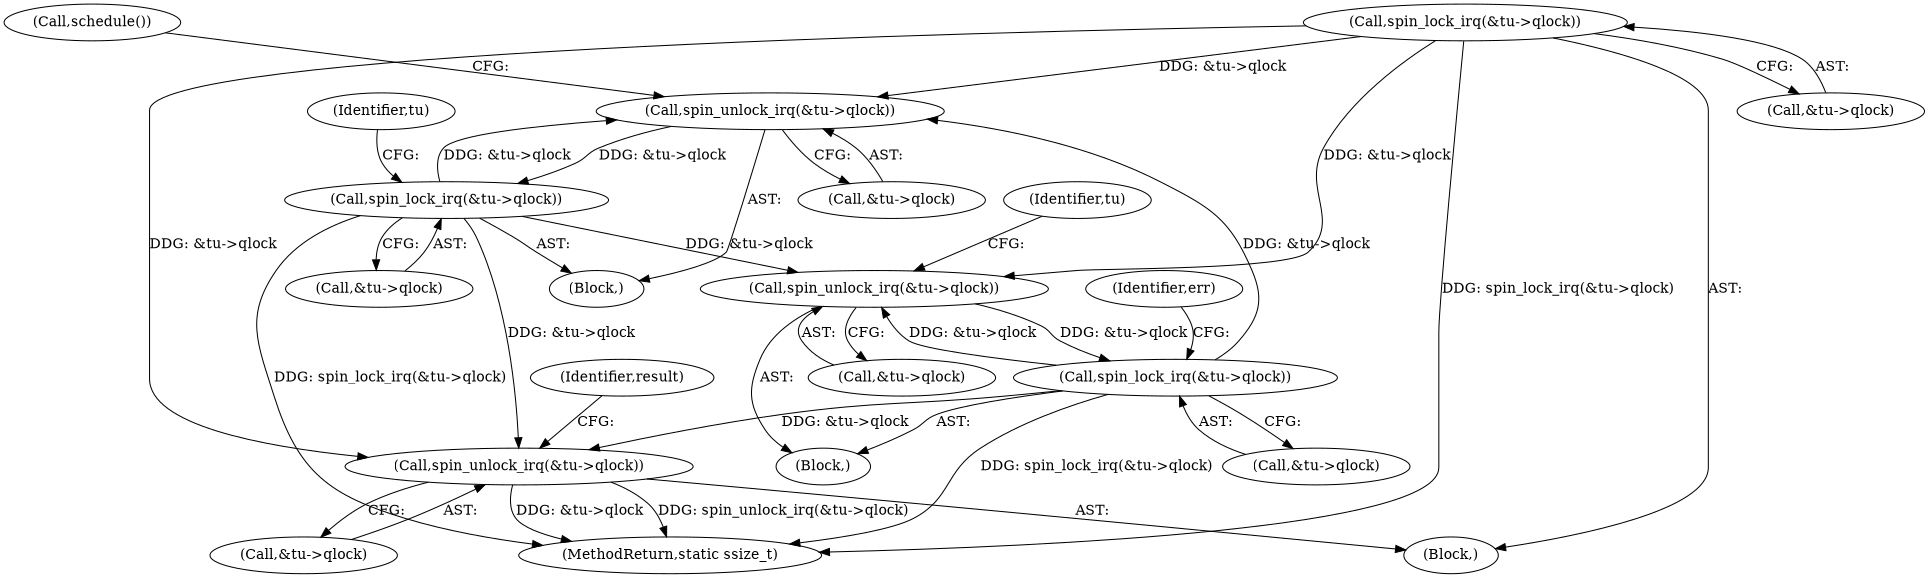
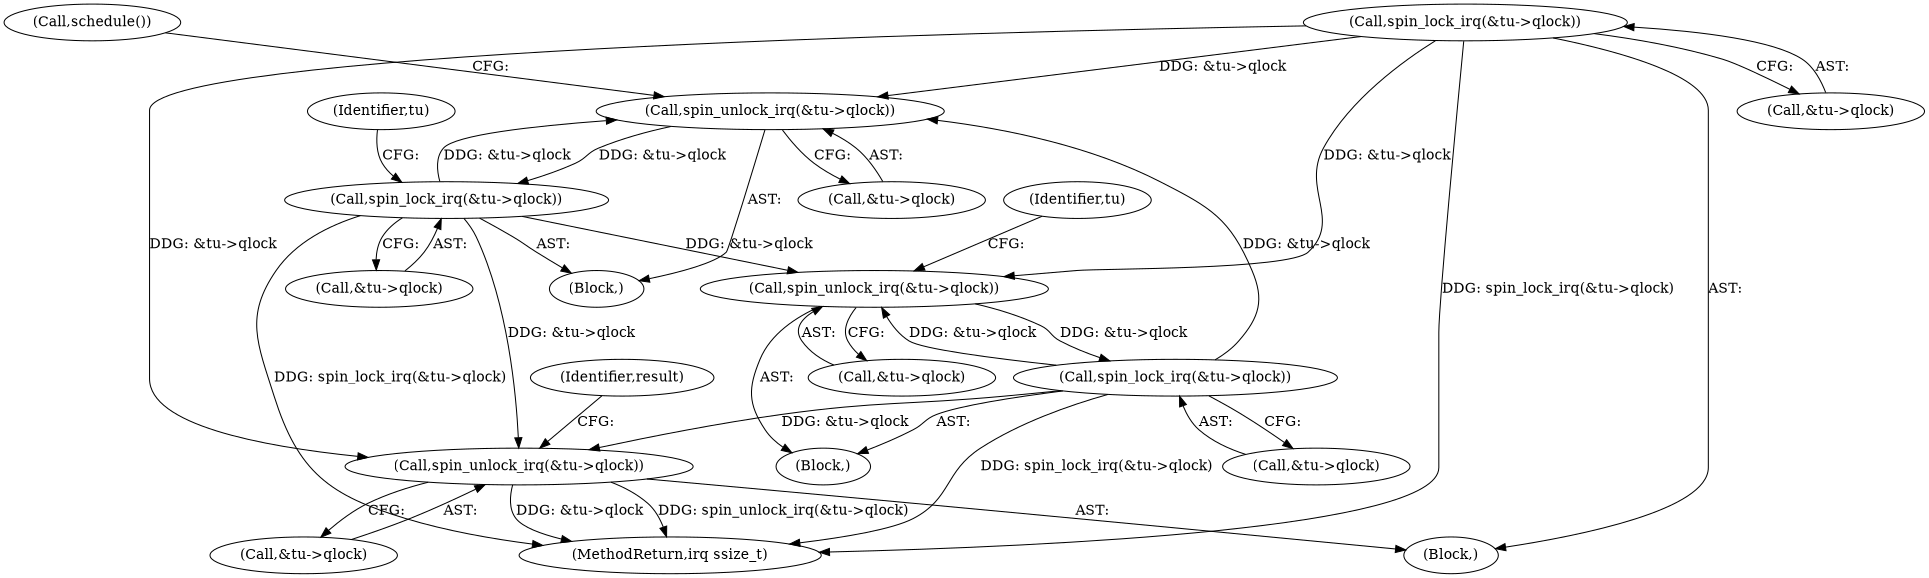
(1164, 289) -> none
(670, 555) -> (670, 555)
